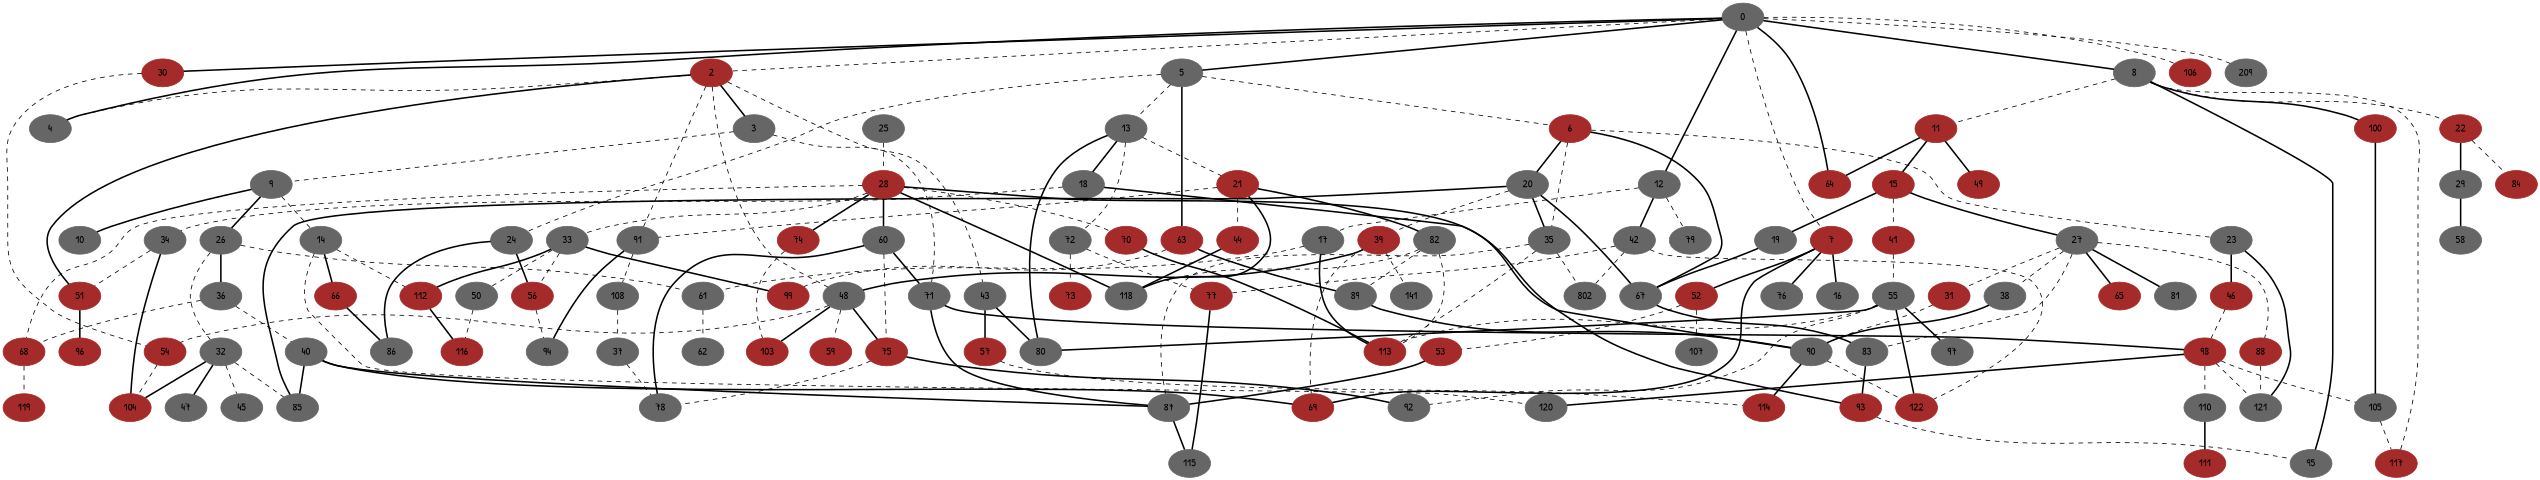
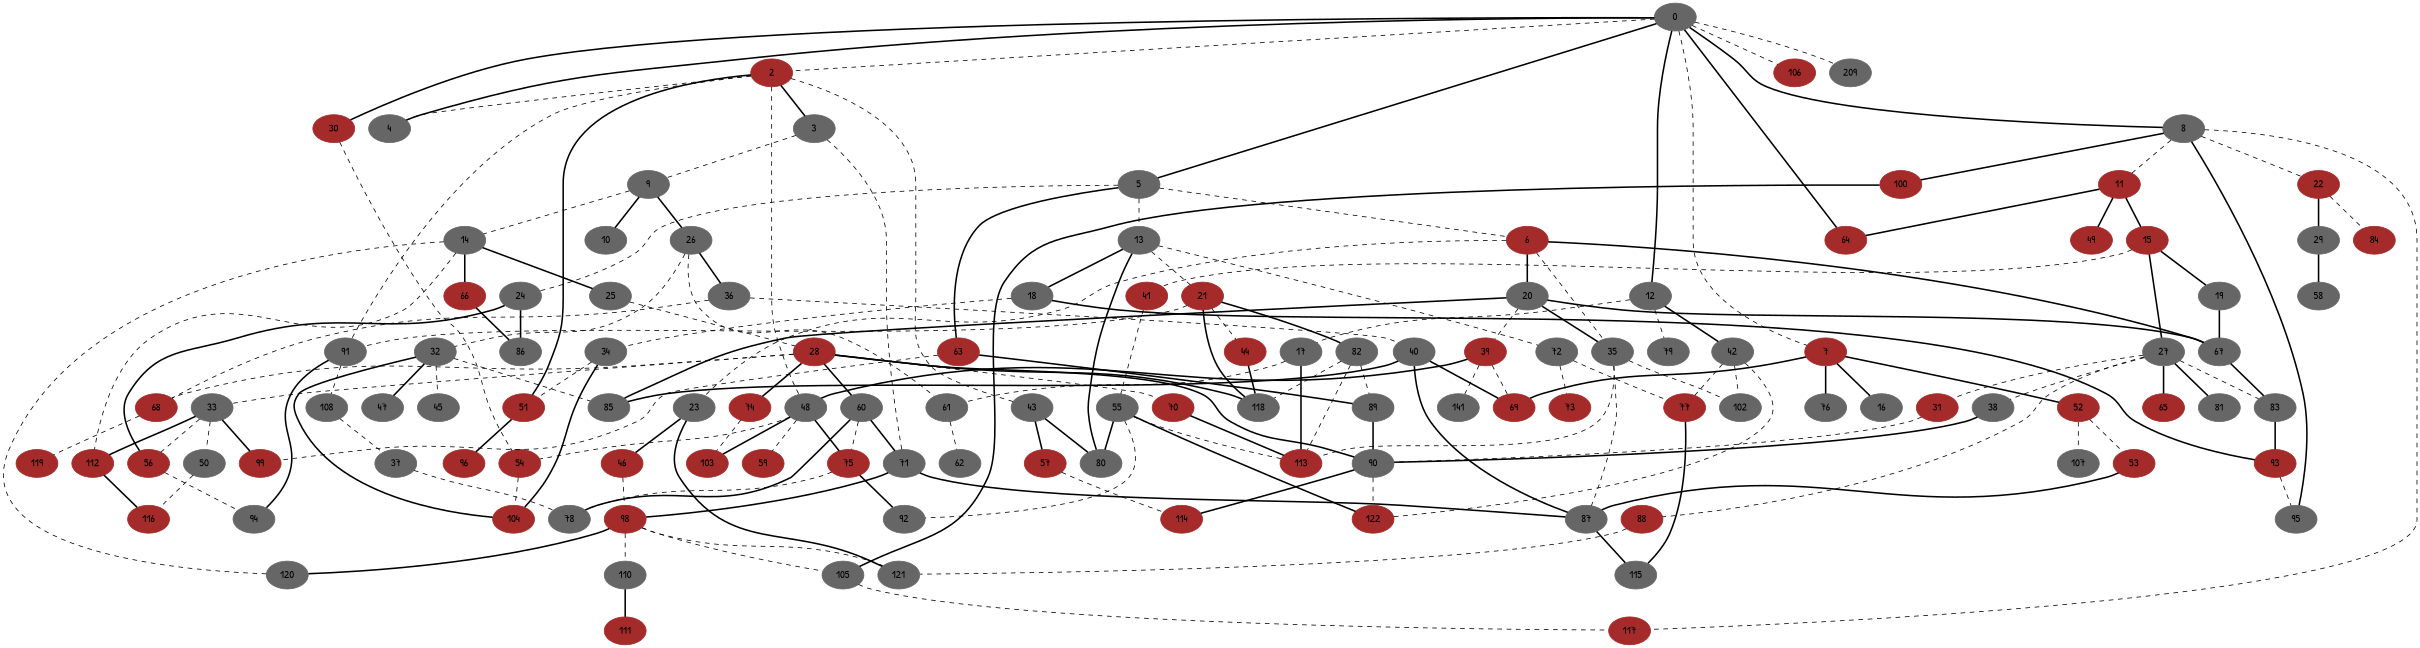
none -> (538, 268)
(1585, 296) -> (1740, 408)
(1952, 352) -> none
